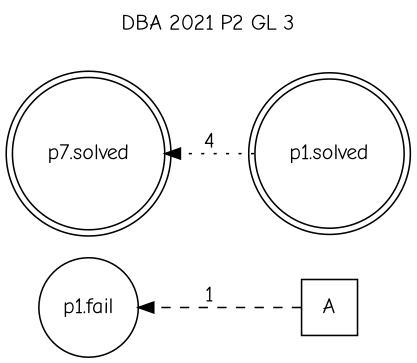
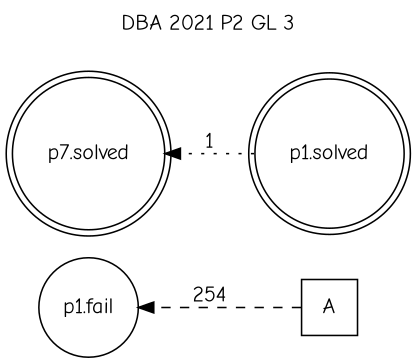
(210, 142) -> (210, 142)
(210, 296) -> (210, 296)
